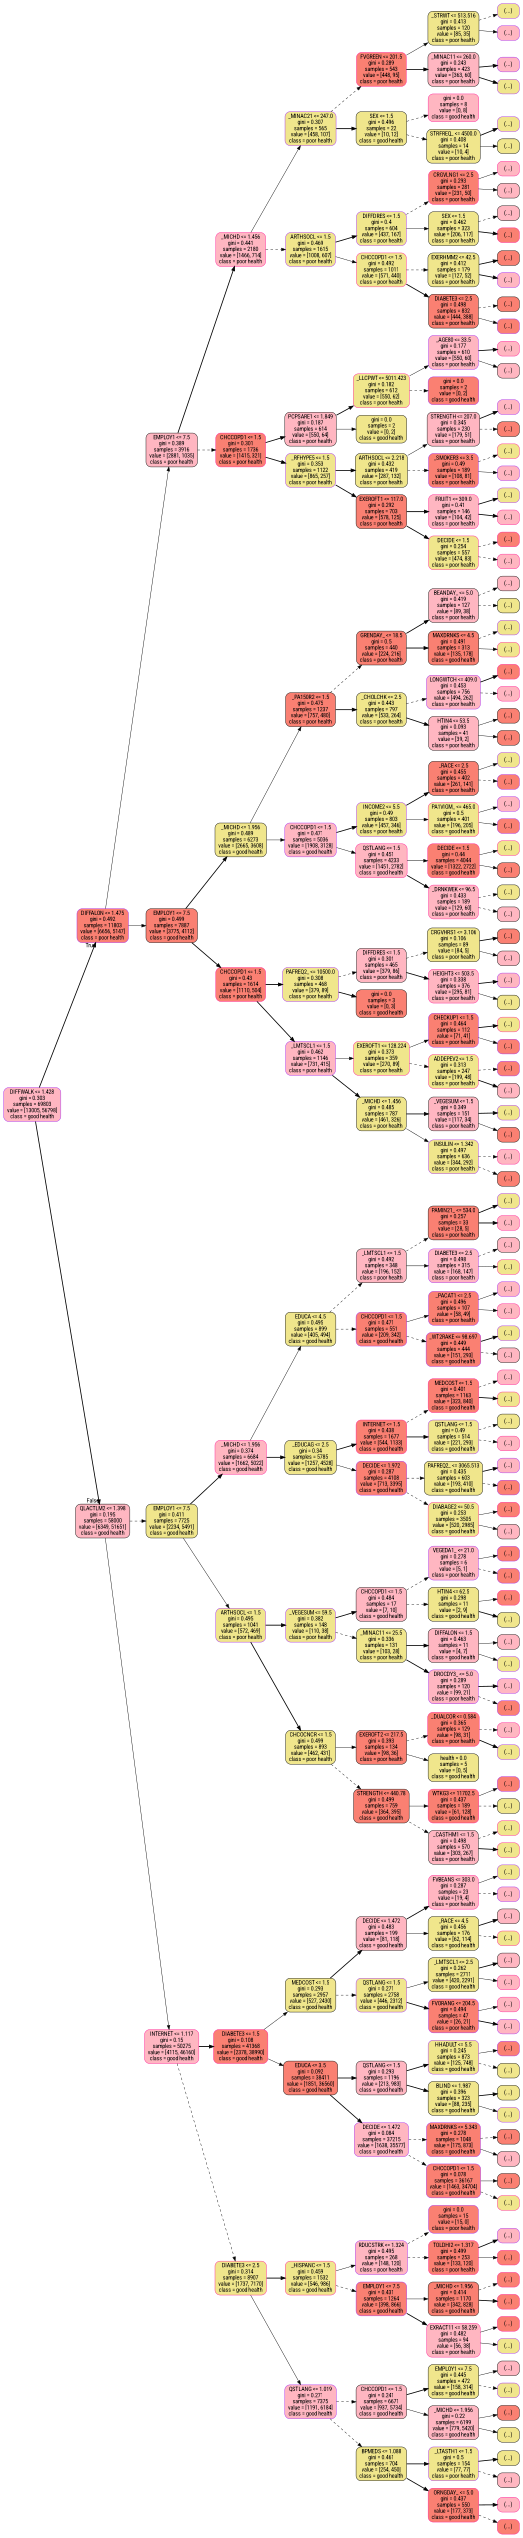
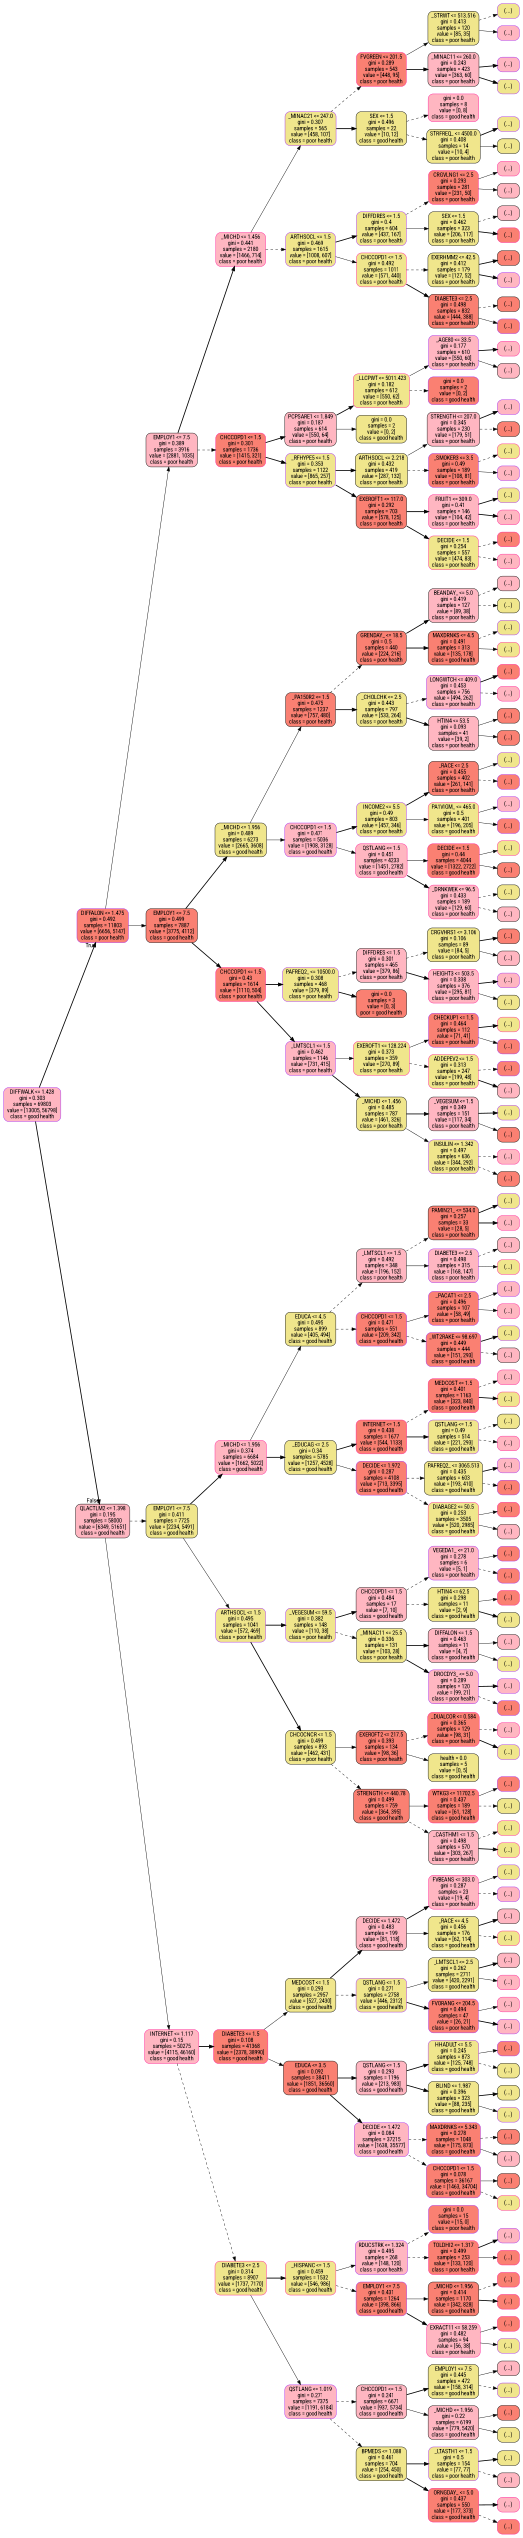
(381, 1004) -> (381, 1004)
